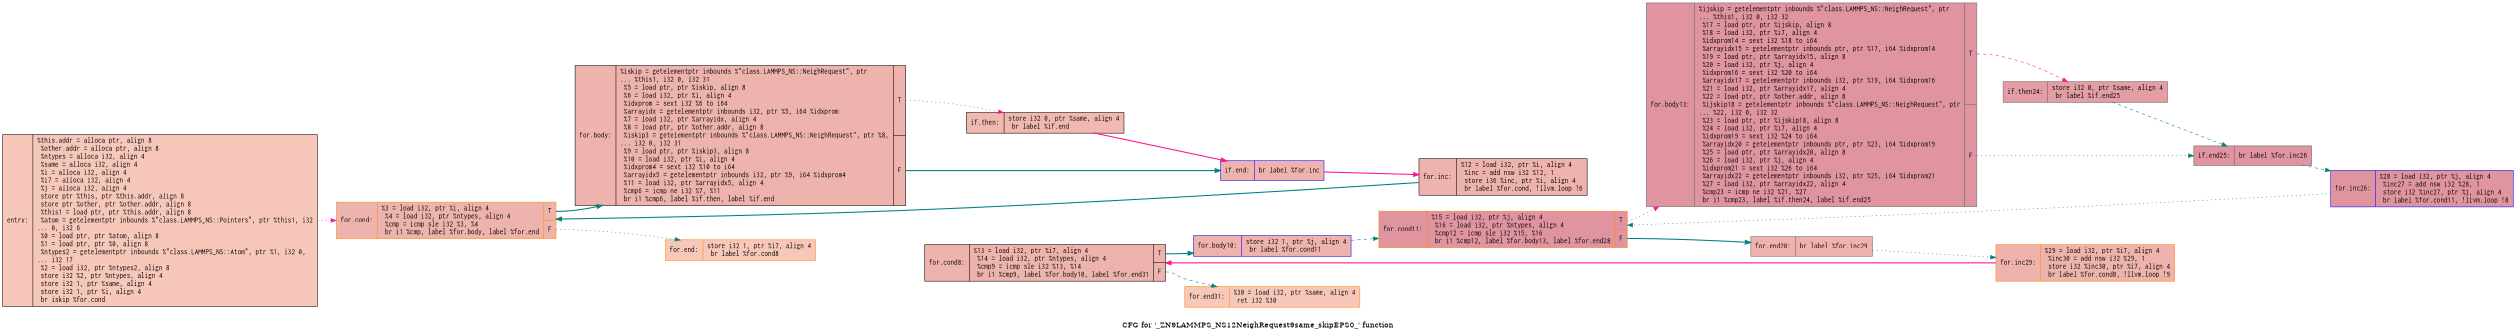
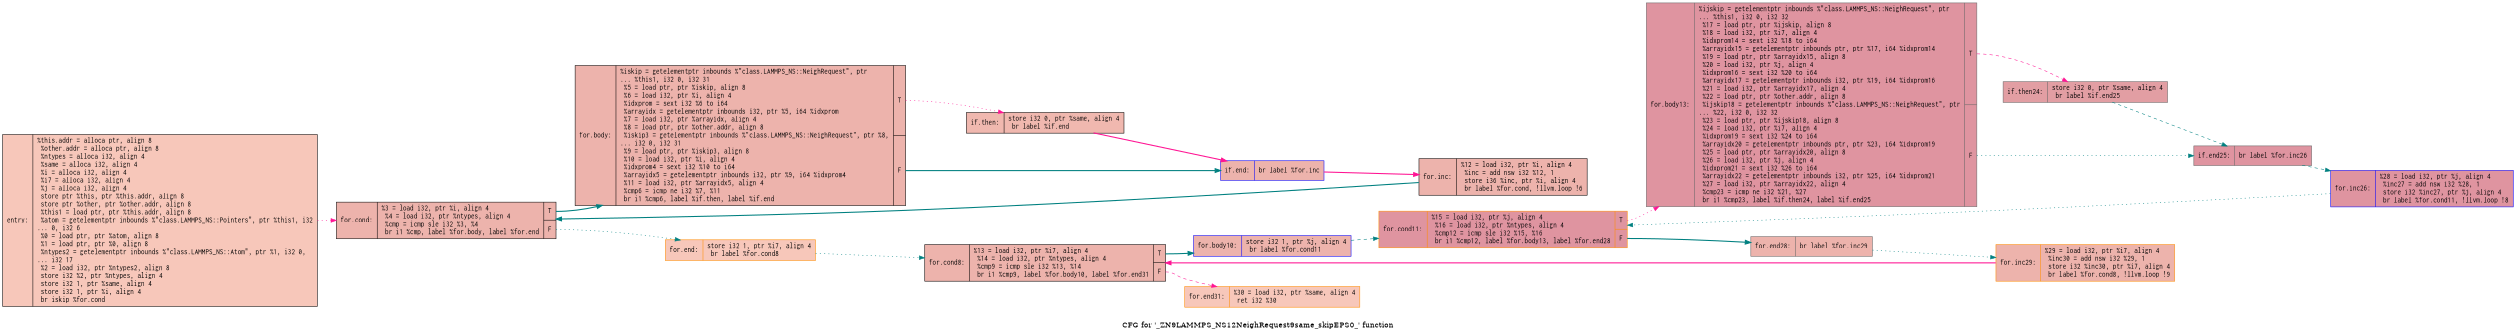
(446, 220) -> (446, 220)
none -> (867, 255)
(1188, 280) -> (1188, 280)
